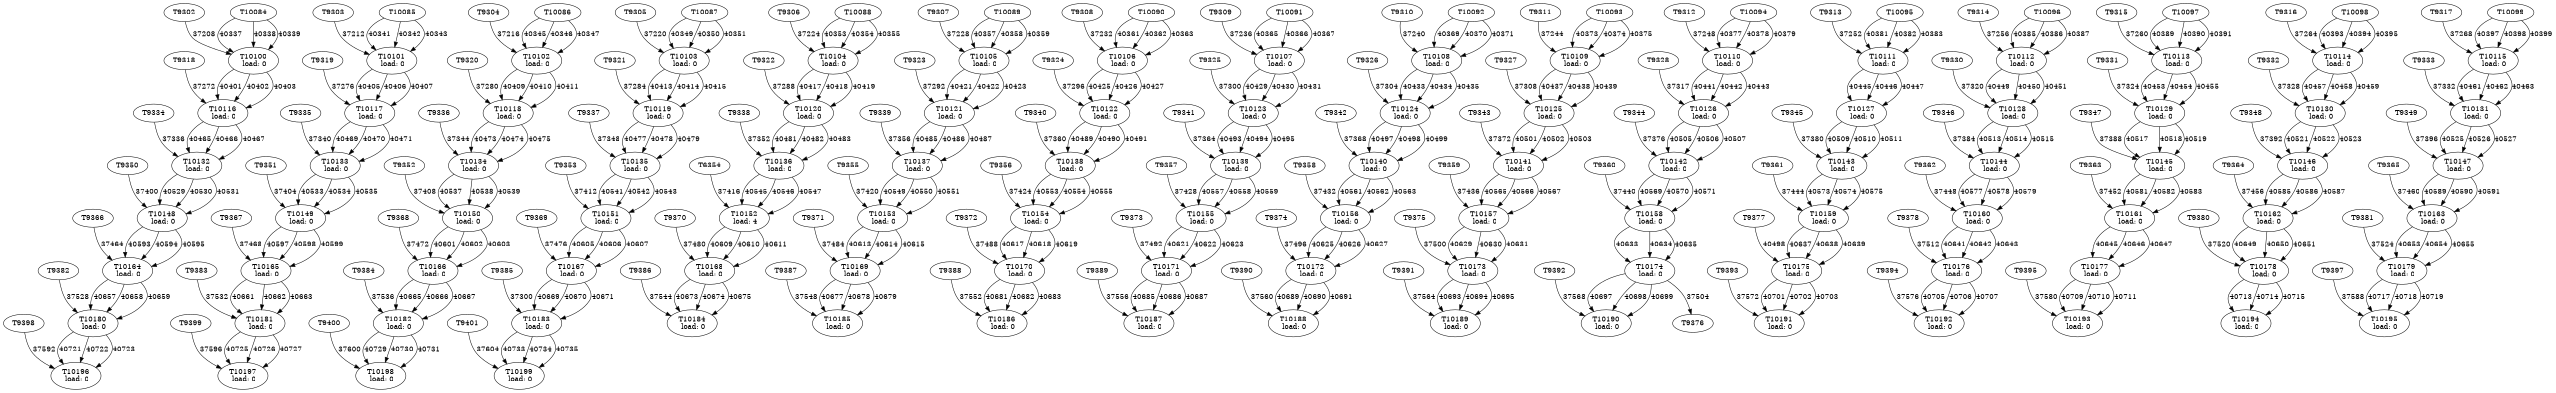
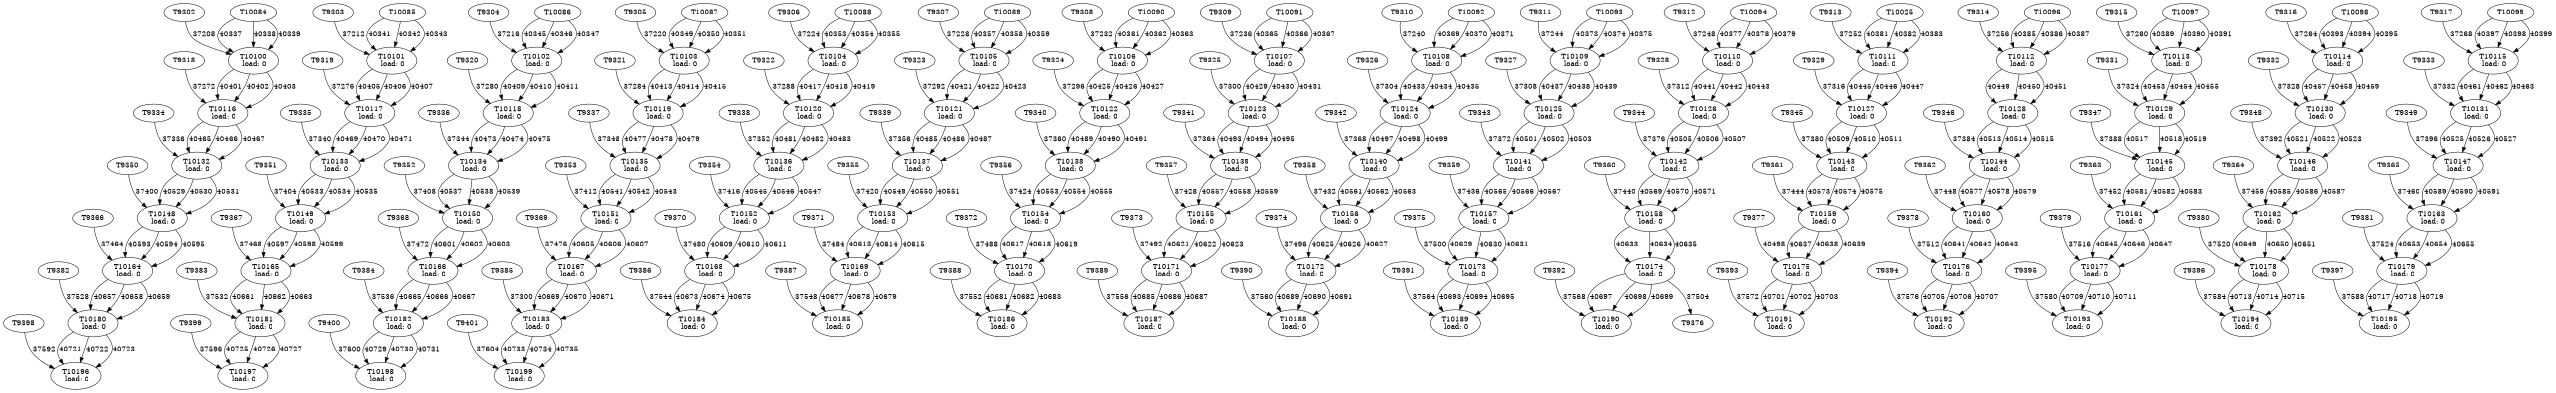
(1900, 13) -> (1900, 13)
none -> (1814, 61)
(1952, 61) -> none
(1678, 87) -> (1678, 87)
(710, 166) -> (710, 166)
(744, 218) -> (744, 218)
none -> (2060, 218)
none -> (2194, 271)
